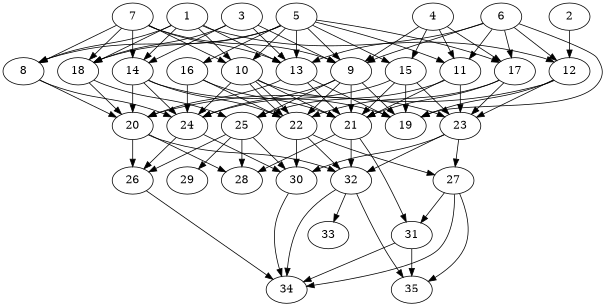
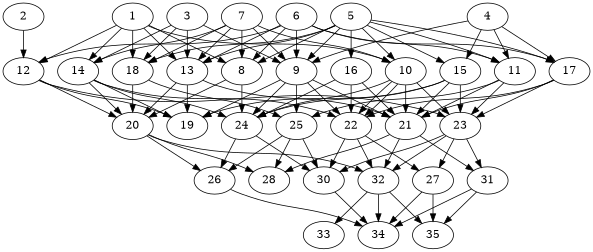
(571, 98) -> (272, 41)
(187, 180) -> none
(435, 205) -> (472, 150)
